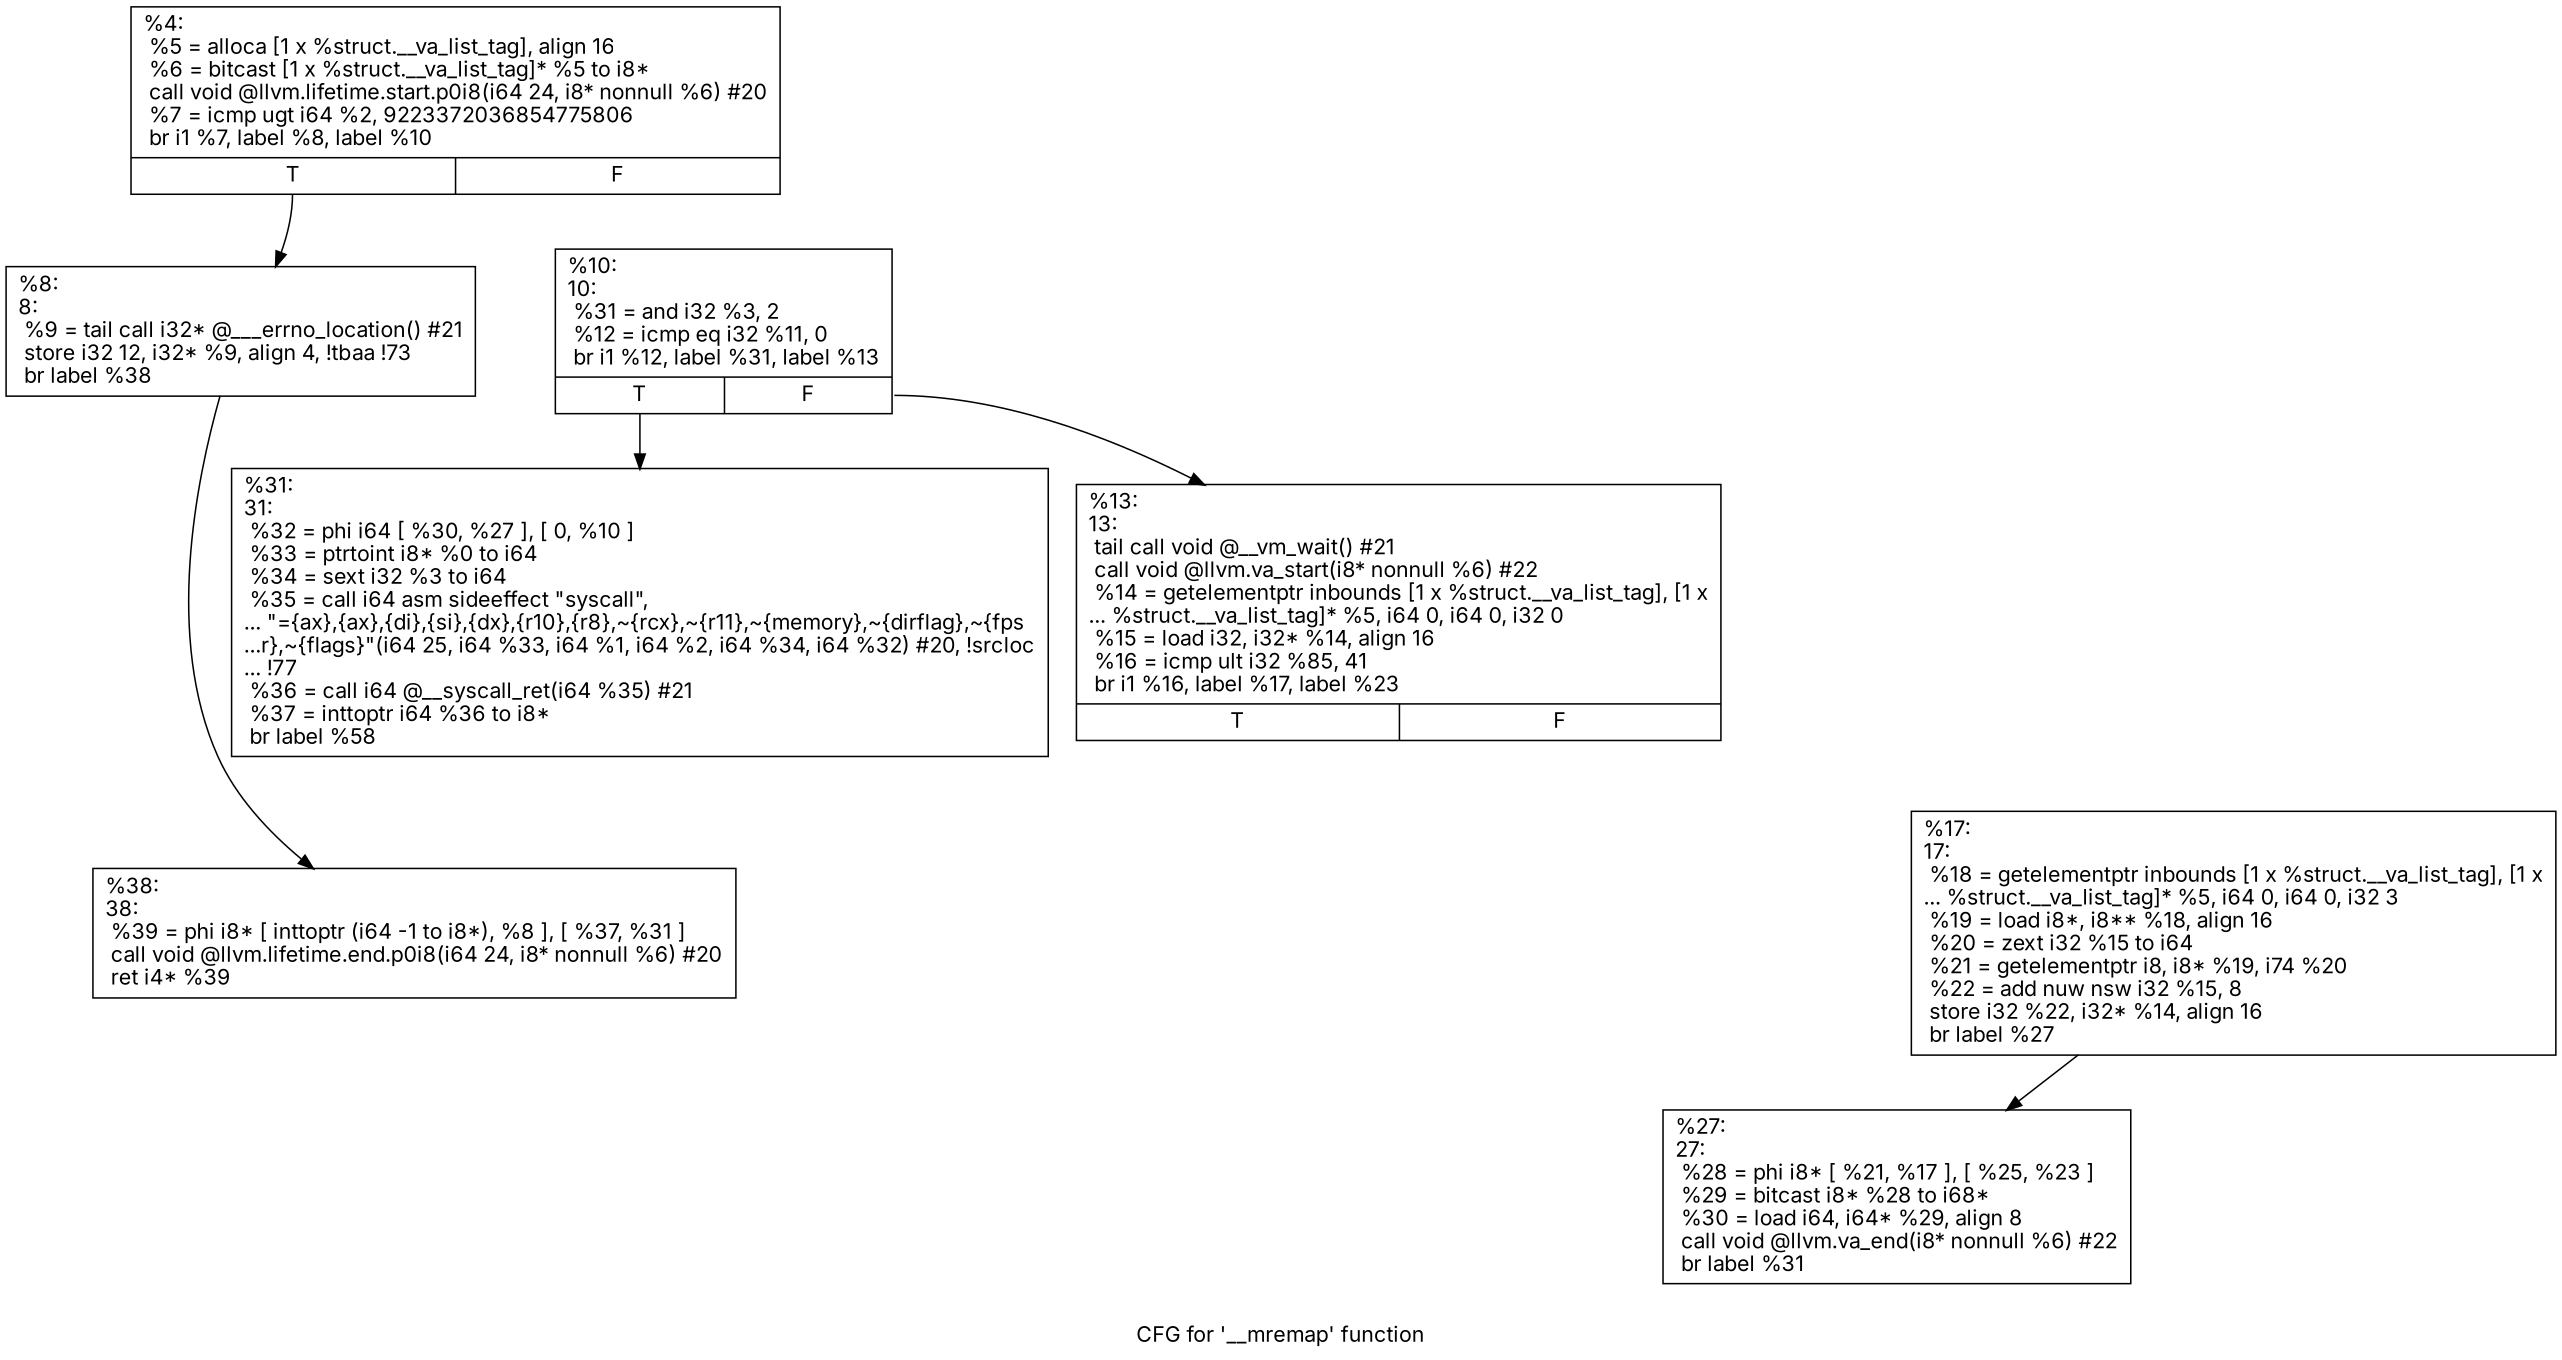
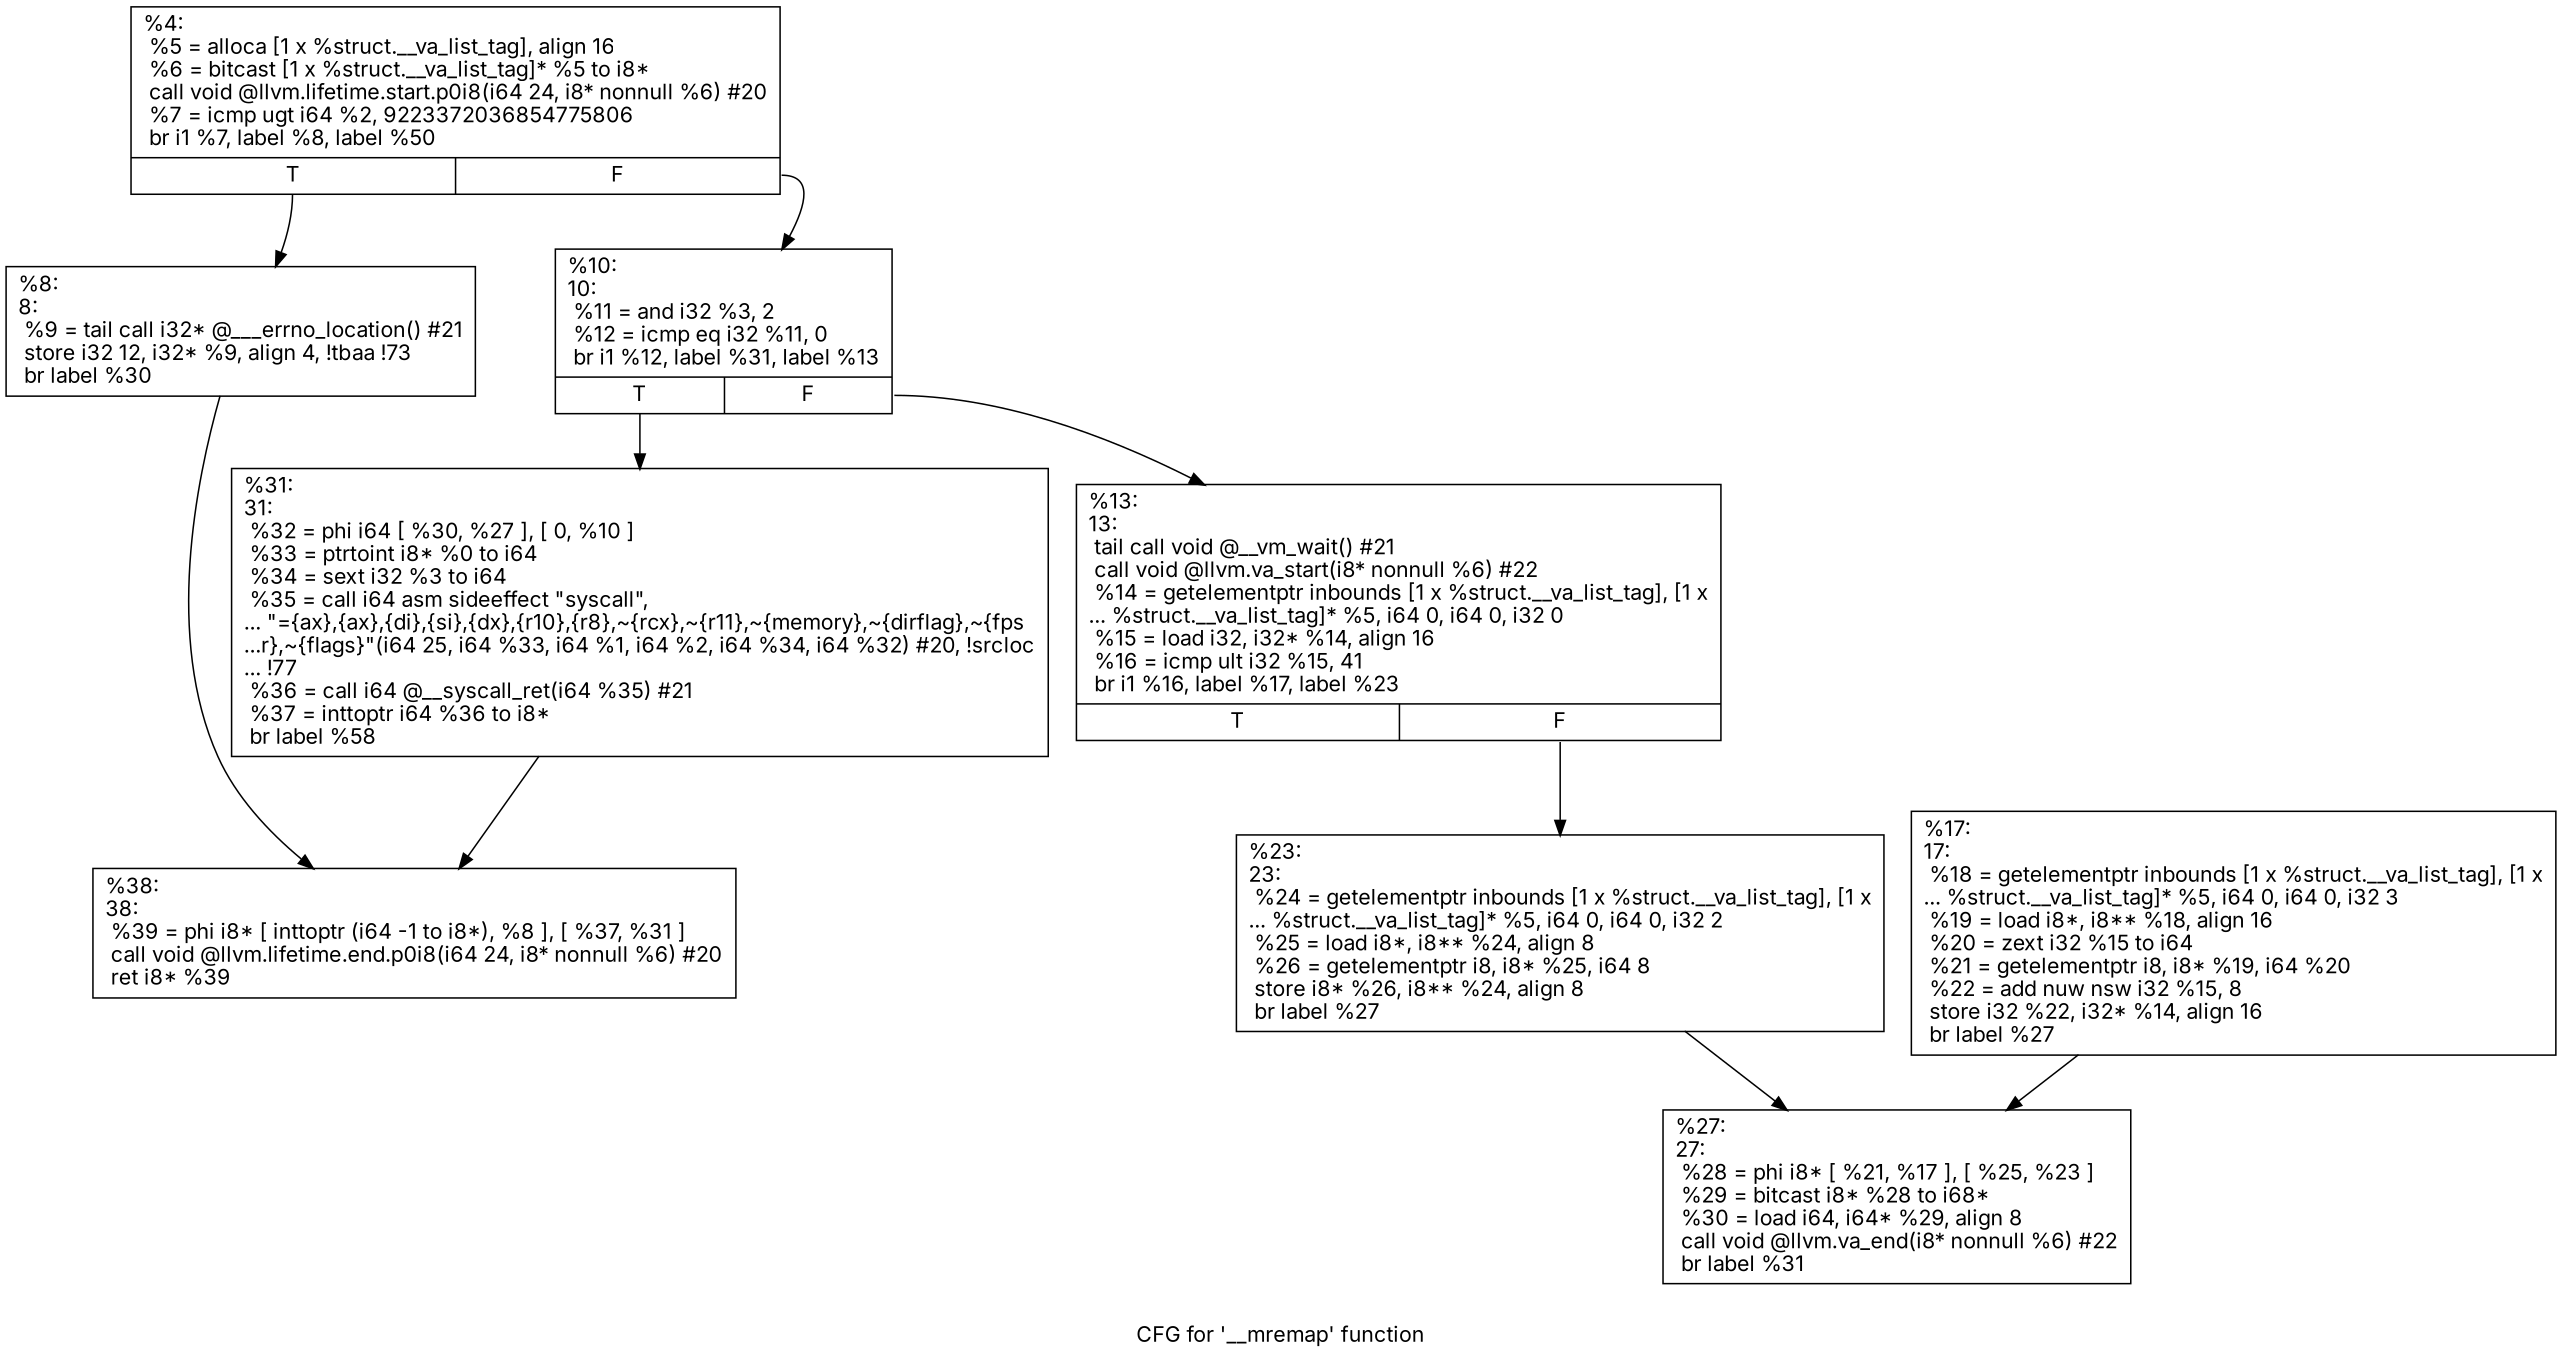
(288, 139) -> (290, 139)
none -> (803, 200)
(673, 312) -> (671, 312)
(85, 376) -> (85, 376)
(1229, 662) -> (1227, 662)
none -> (503, 806)
none -> (1560, 933)
(2136, 967) -> (2138, 967)
(168, 978) -> (168, 978)
